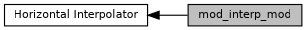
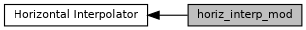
(245, 15) -> (245, 15)
